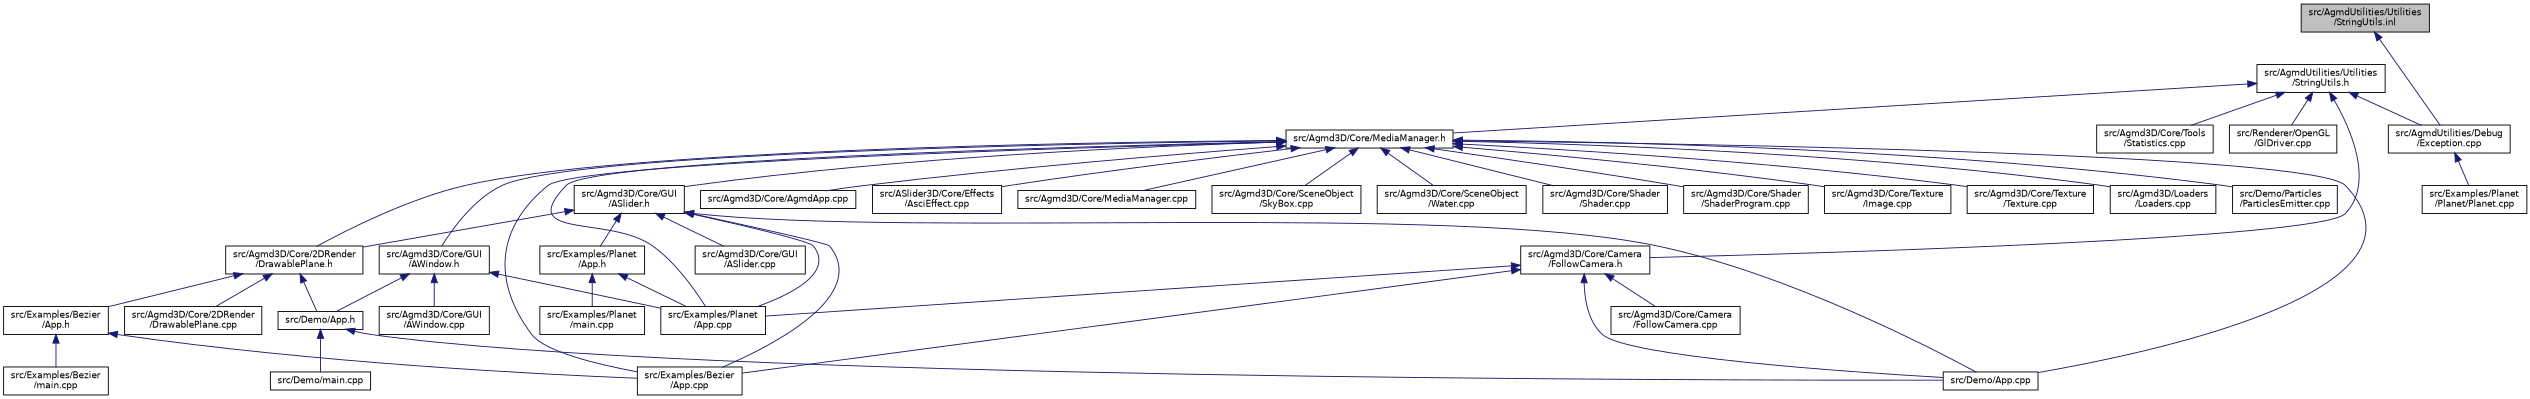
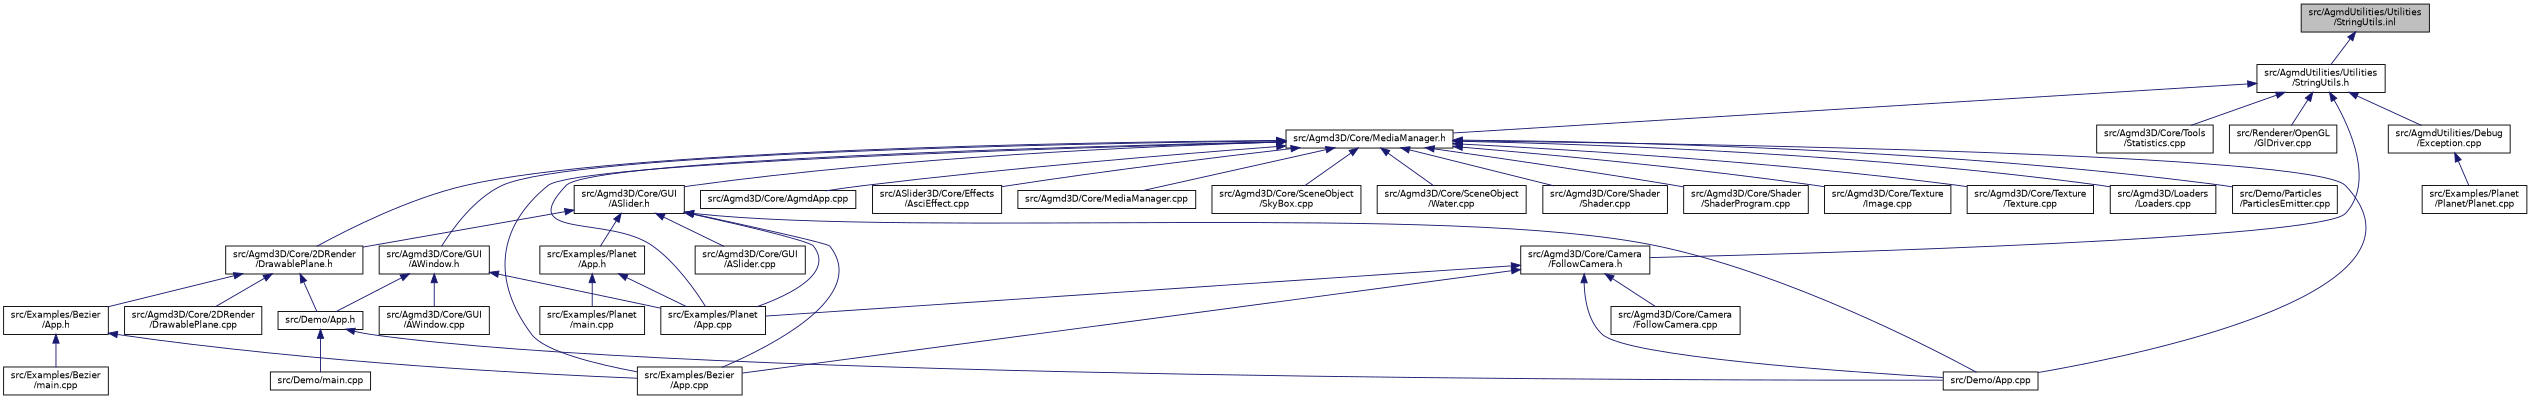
(2410, 82) -> (2340, 52)
